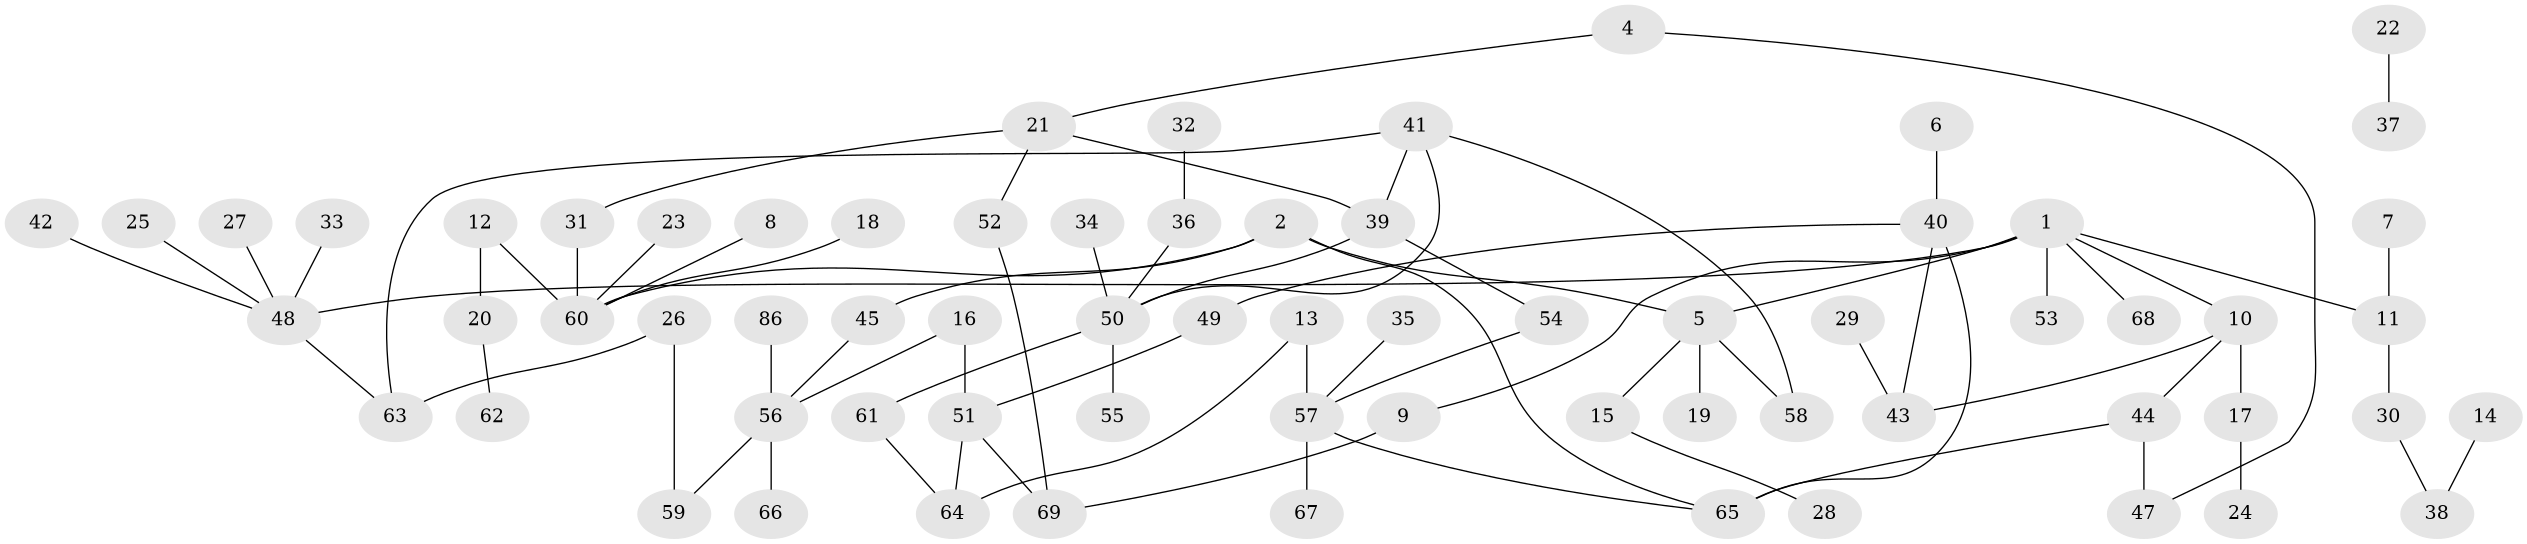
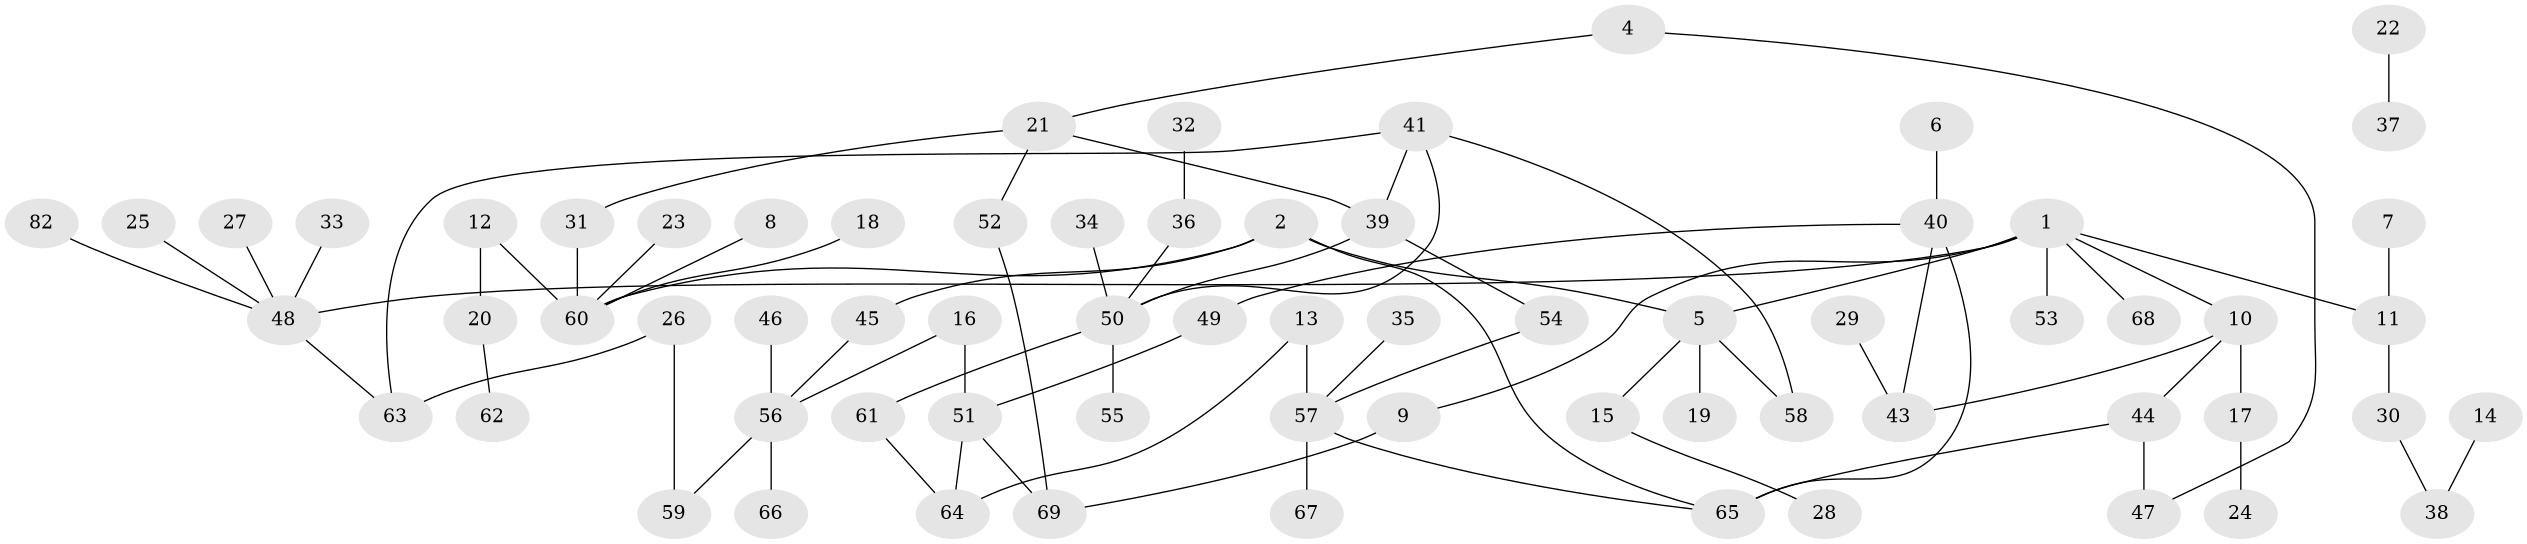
(42, 223) -> (42, 223)
(771, 320) -> (771, 320)
